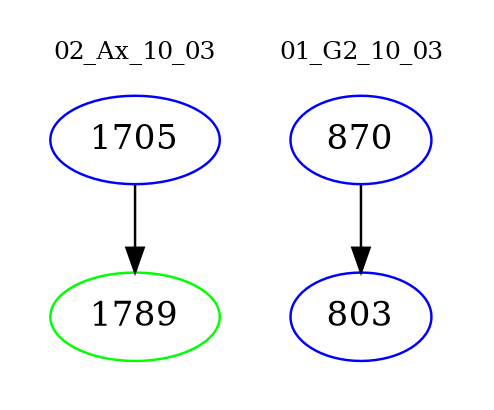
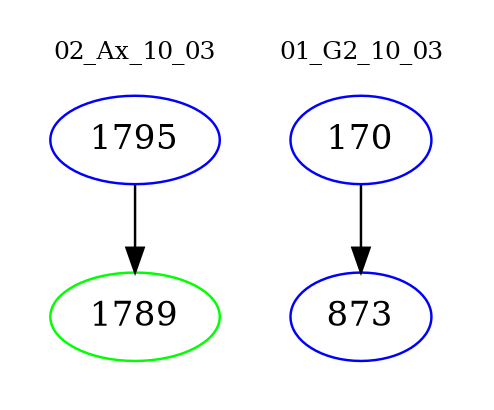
(135, 140) -> (135, 140)
(361, 140) -> (361, 140)
(361, 317) -> (361, 317)
